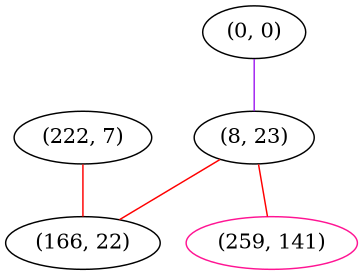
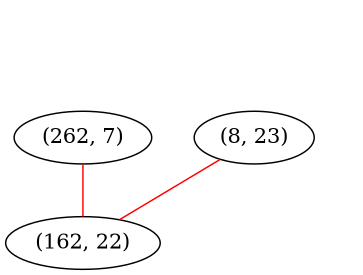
(254, 32) -> none
(83, 138) -> (83, 138)
(83, 243) -> (83, 243)
(272, 243) -> none
